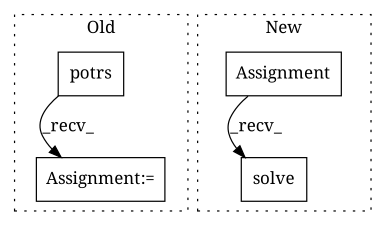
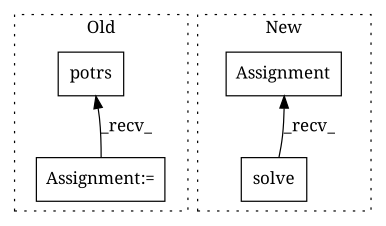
(229, 120) -> (283, 133)
(41, 121) -> (101, 133)
